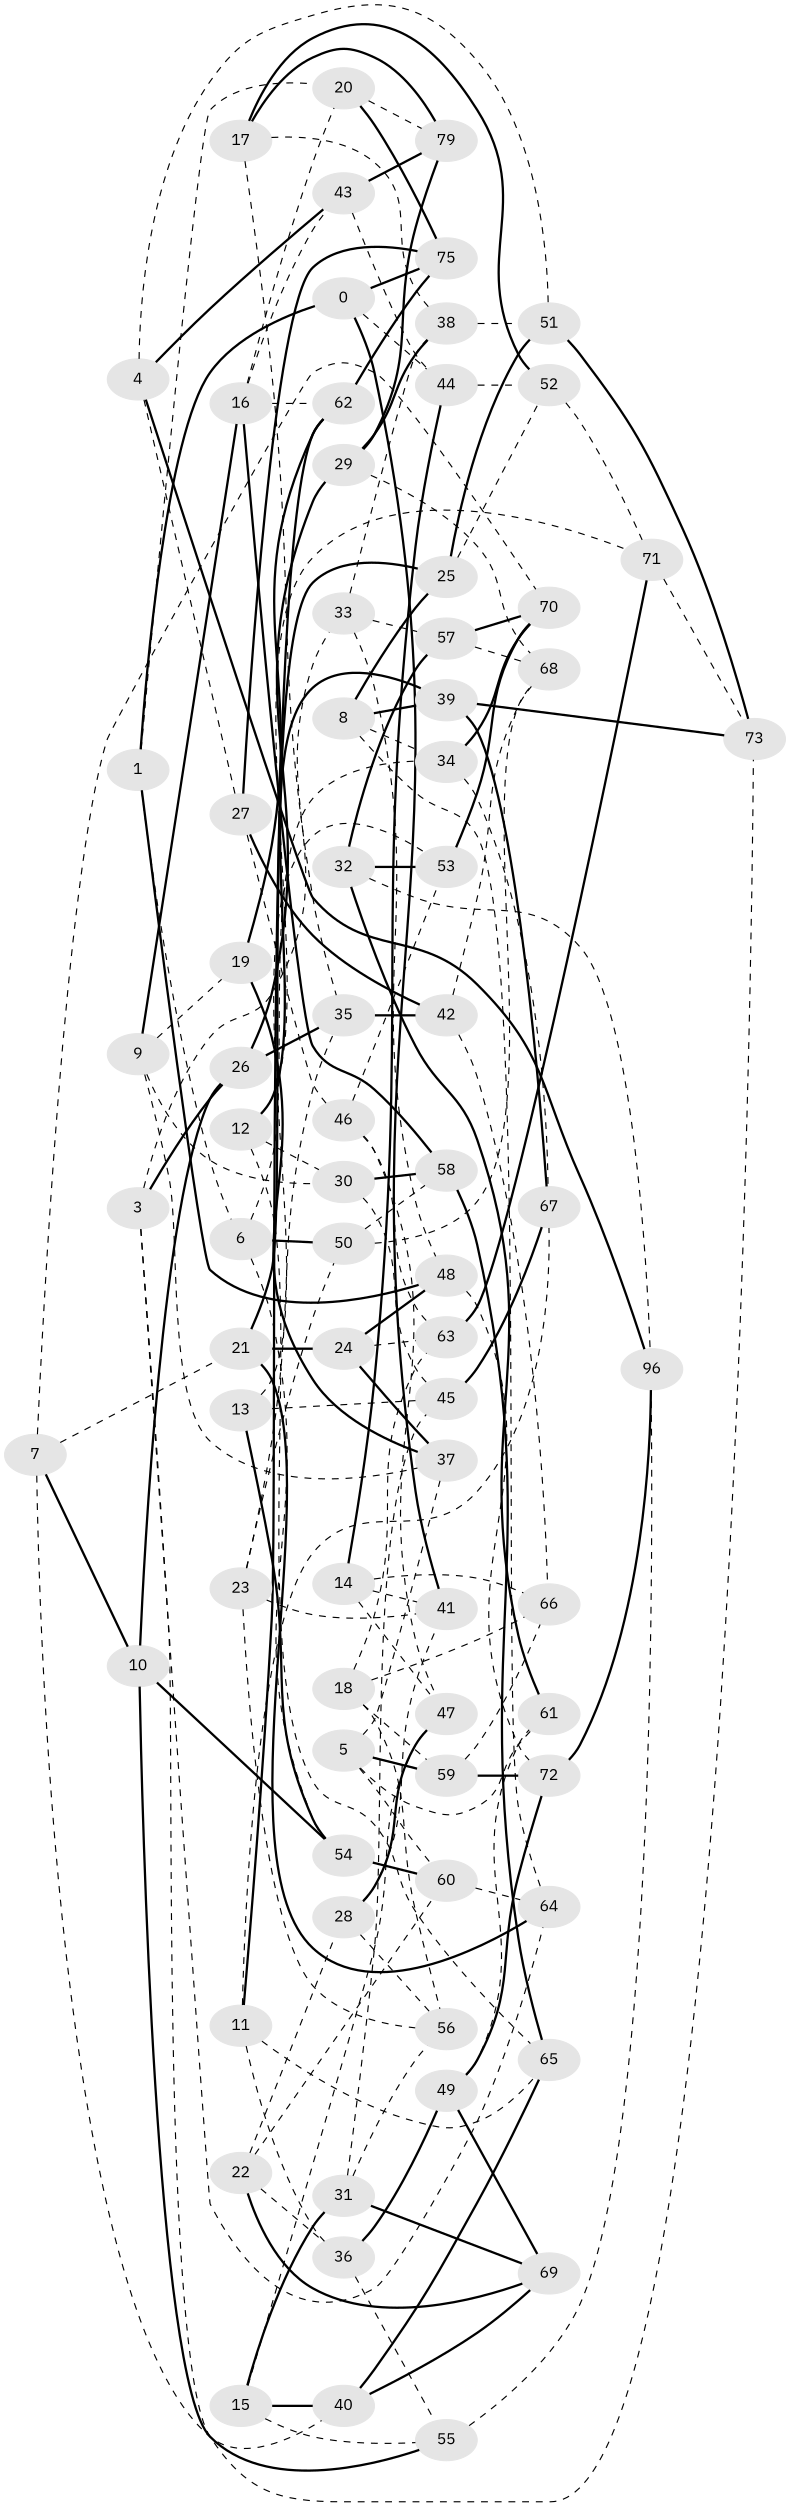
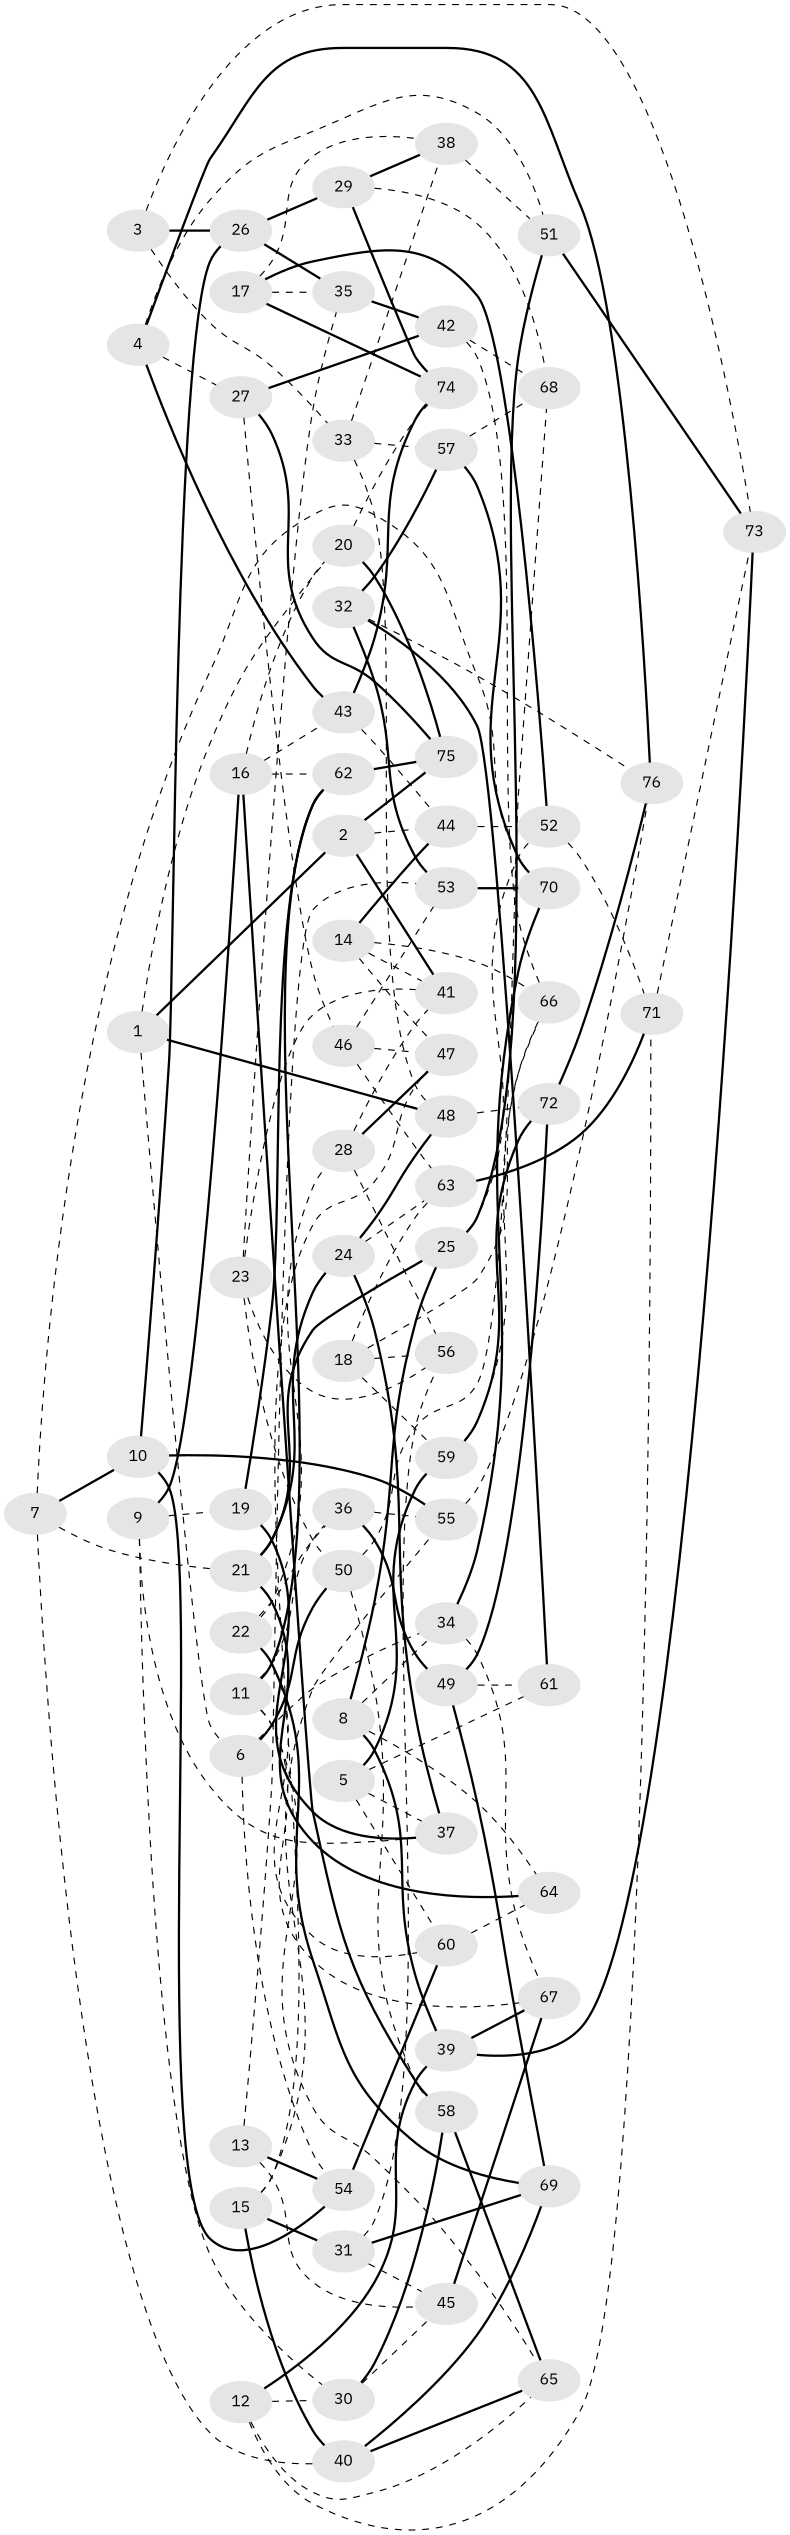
(446, 141) -> (446, 388)
(344, 298) -> (344, 836)
(652, 1369) -> (652, 783)
(197, 2022) -> none
